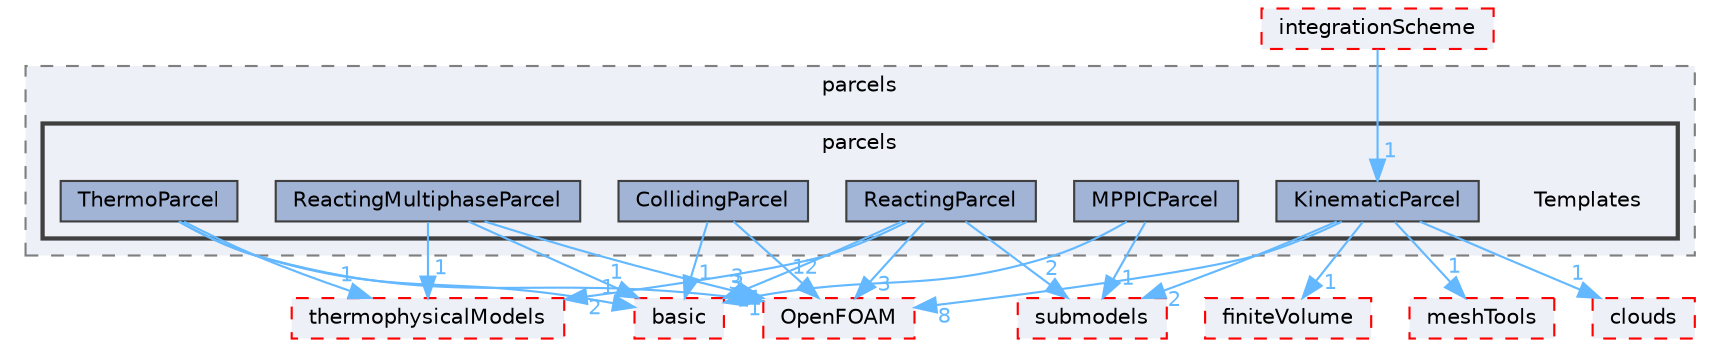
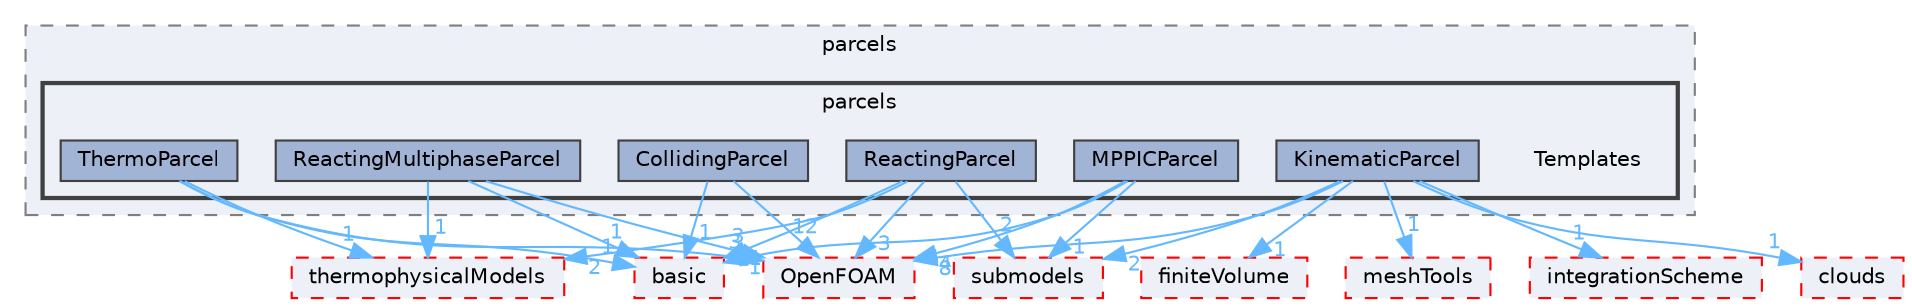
(1378, 105) -> (1500, 216)
none -> (1033, 224)
